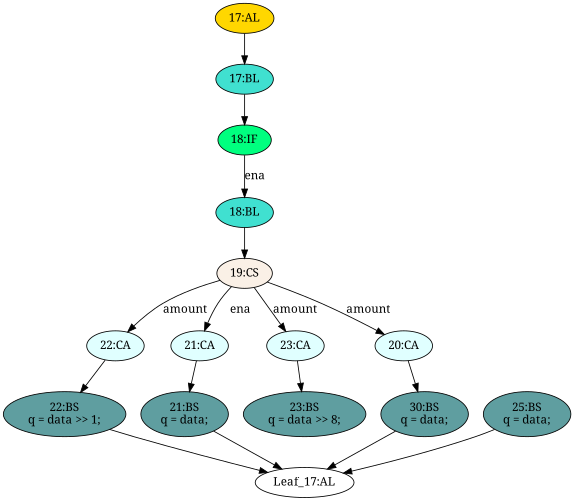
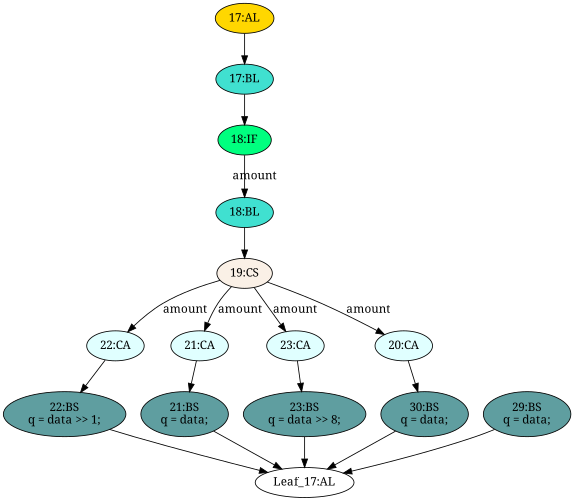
(255, 176) -> (255, 176)
(240, 310) -> (240, 310)
(527, 414) -> (527, 414)
none -> (305, 448)
